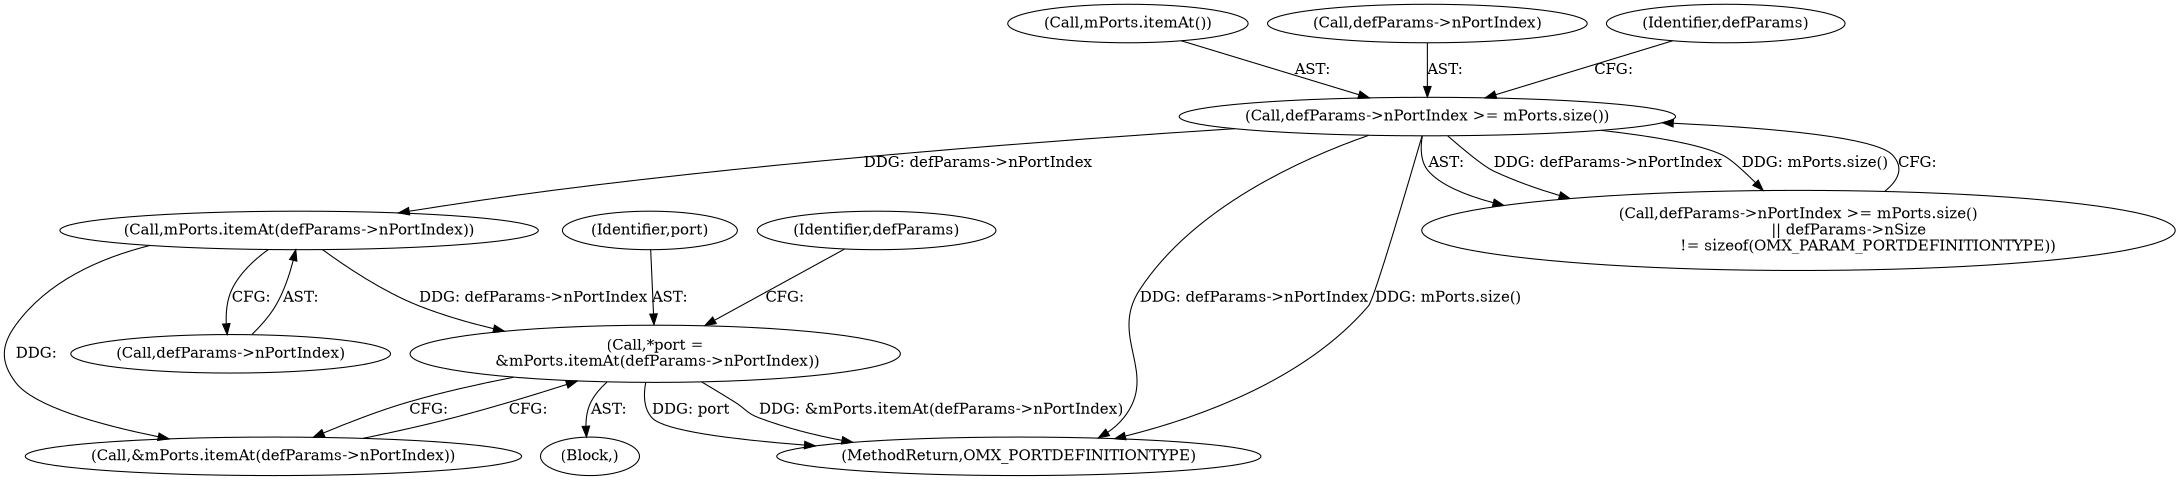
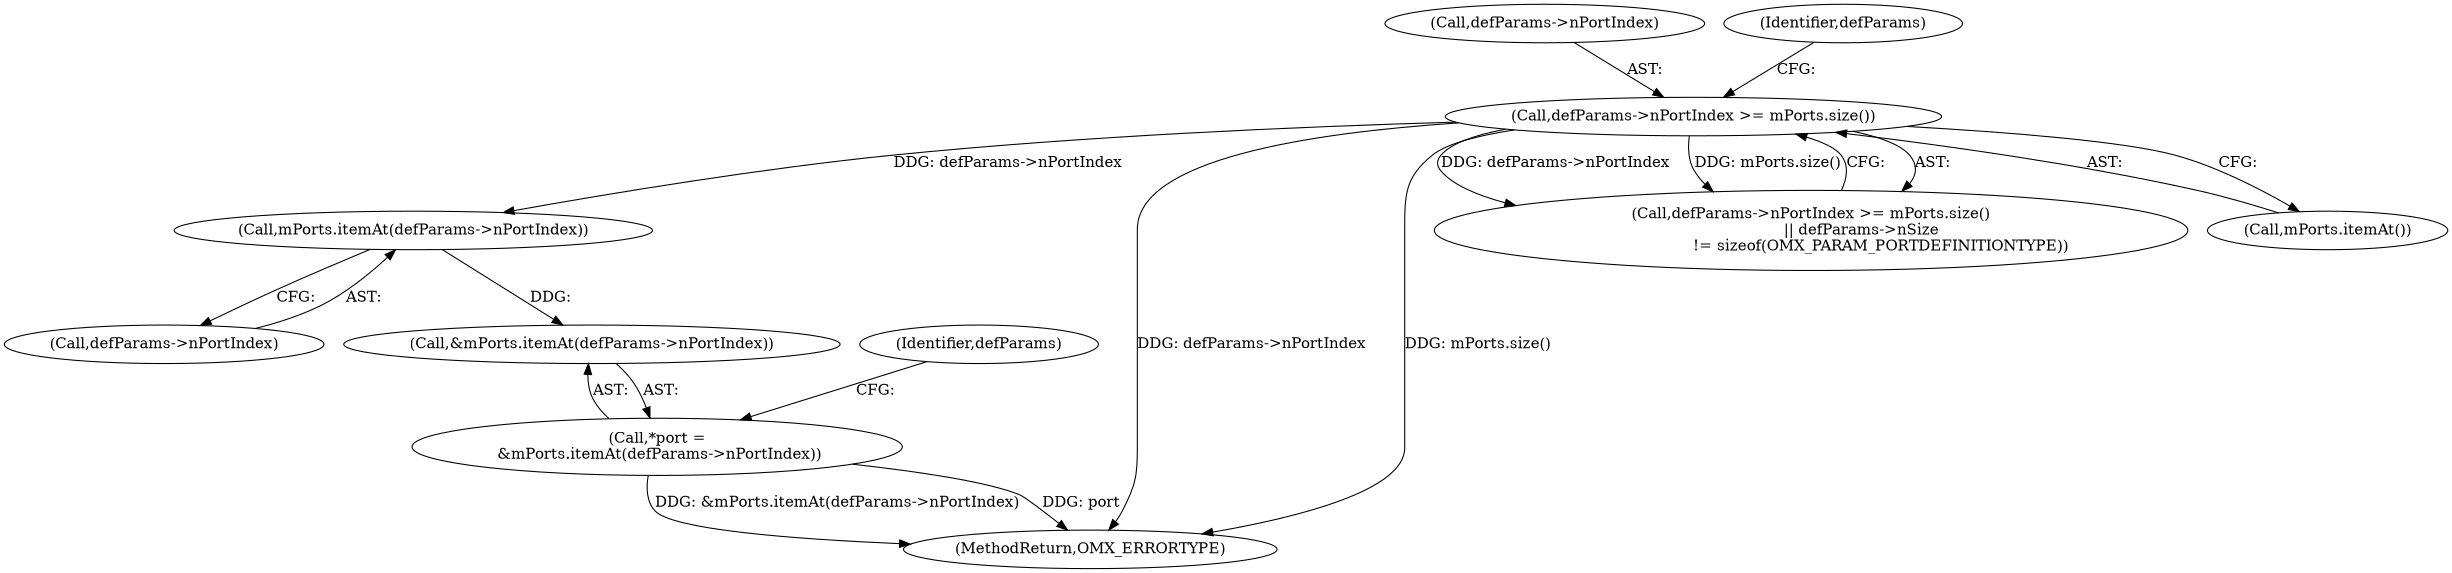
none -> (2104, 143)
(650, 230) -> none
(403, 299) -> none
(431, 410) -> (613, 391)
(531, 410) -> (664, 391)
(590, 456) -> none
(1019, 456) -> (1090, 549)
